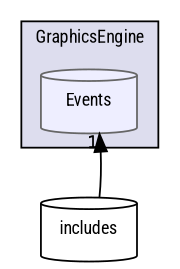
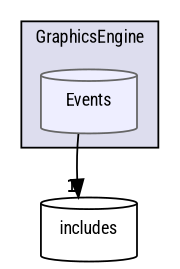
(101, 175) -> (77, 159)
